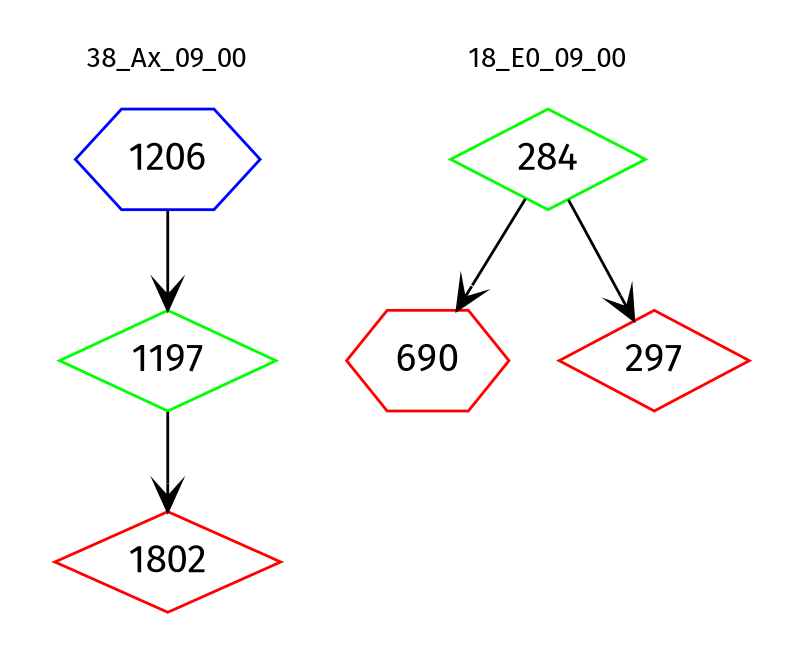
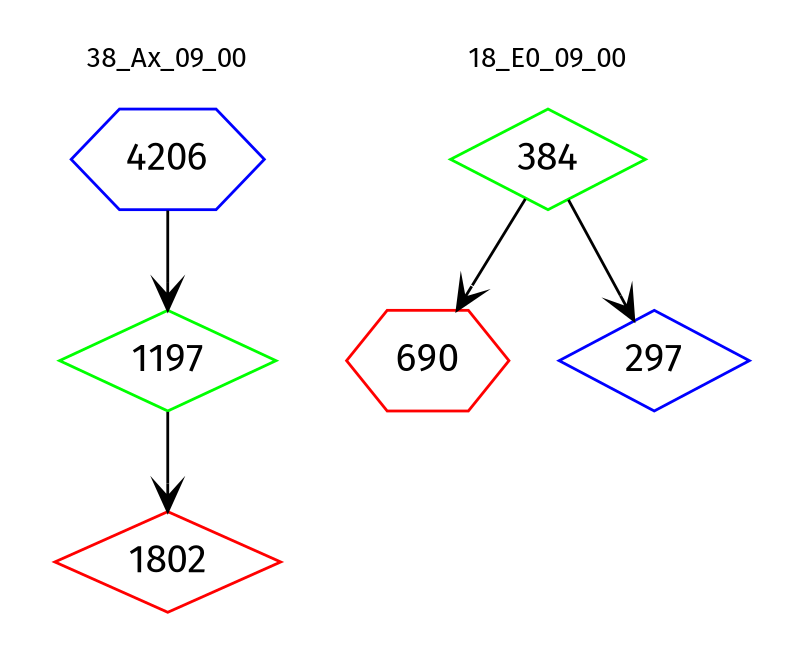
(168, 159) -> (168, 159)
(548, 159) -> (548, 159)
(654, 361) -> (654, 361)
